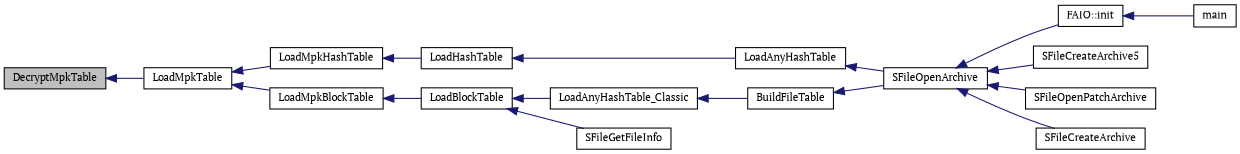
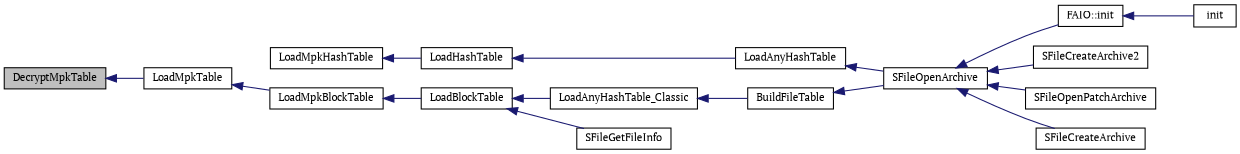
(1215, 16) -> (1215, 16)
(1091, 57) -> (1091, 57)
(256, 68) -> none
